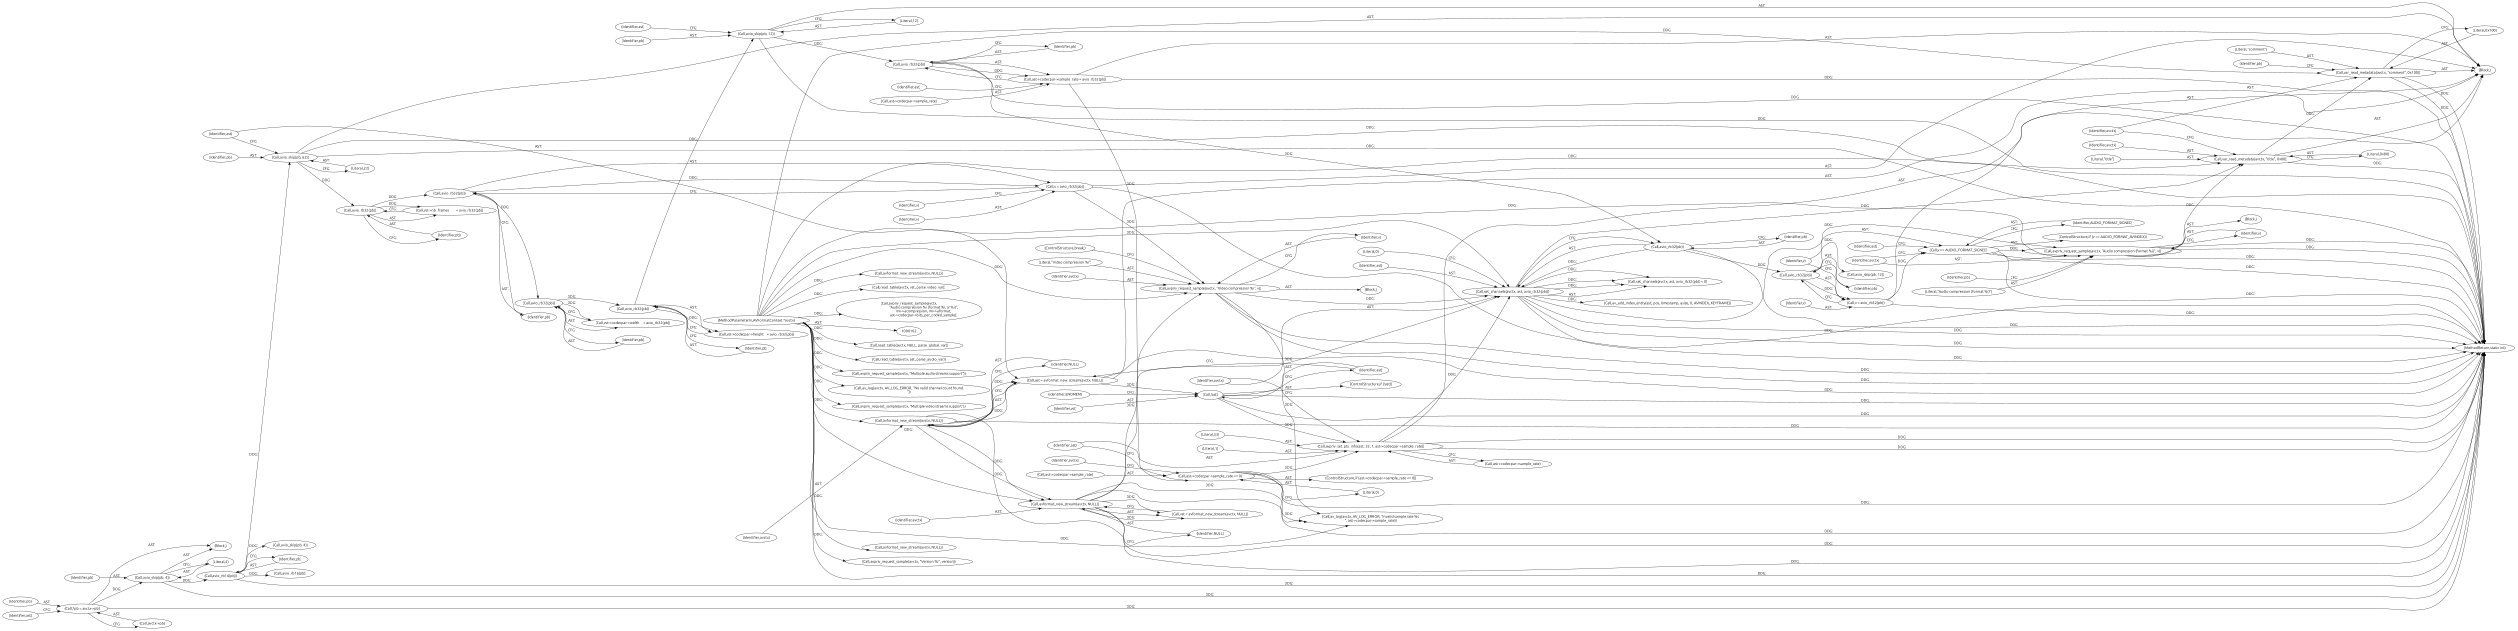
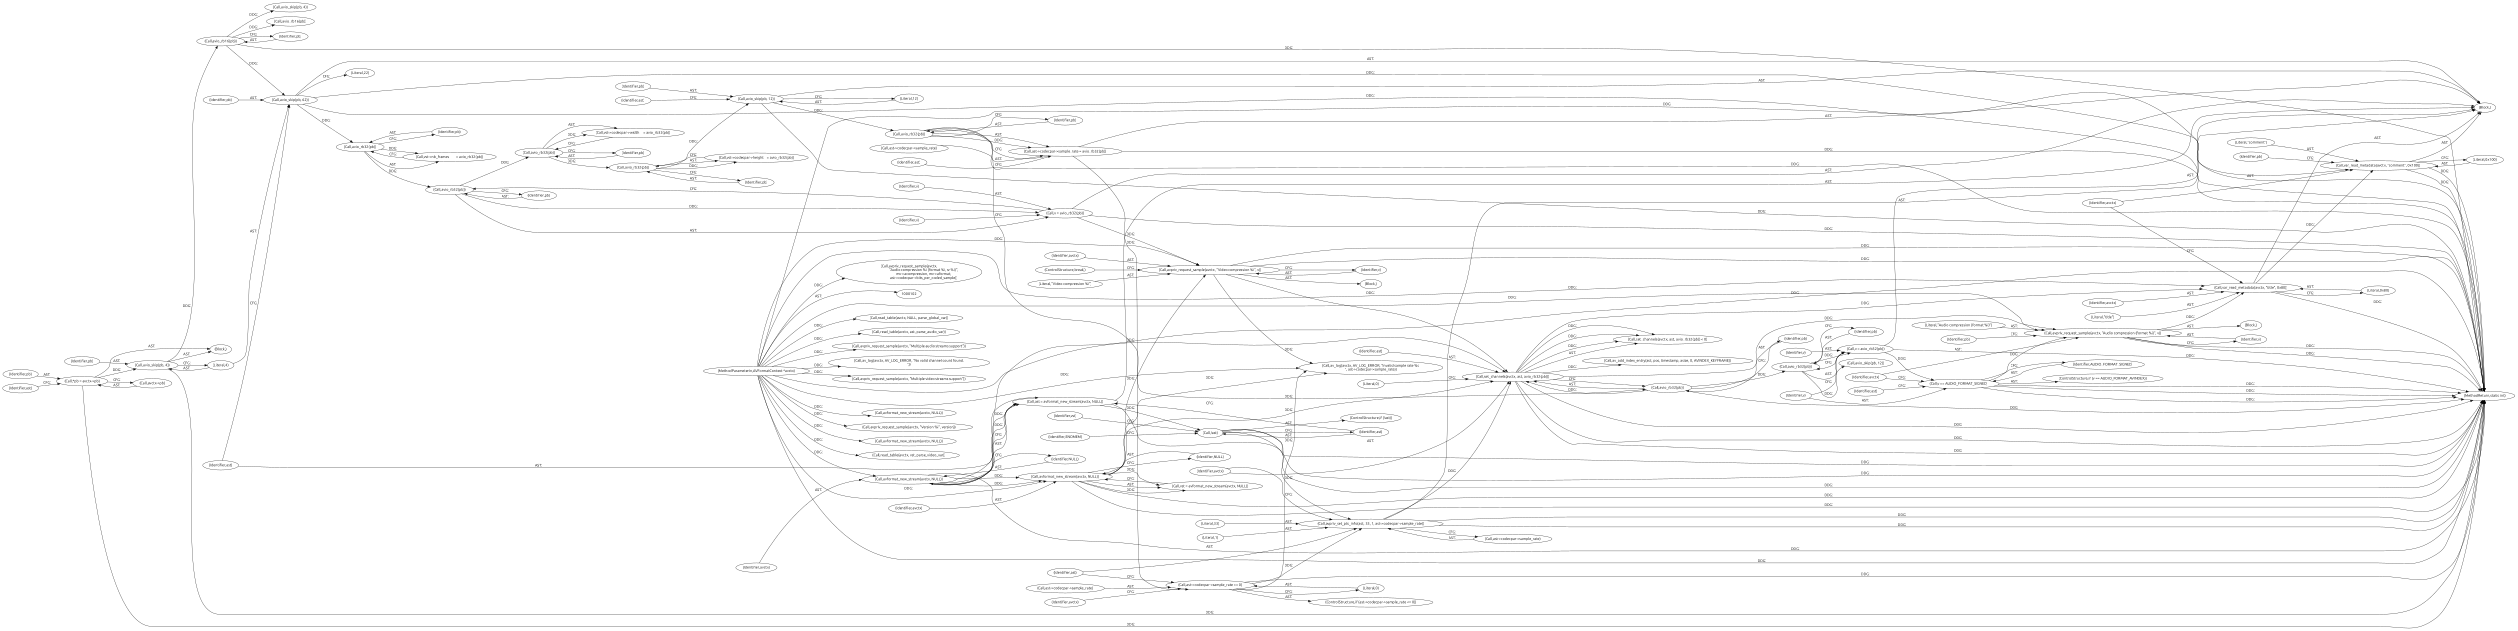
(330, 164) -> (257, 237)
(1131, 400) -> (1131, 421)
